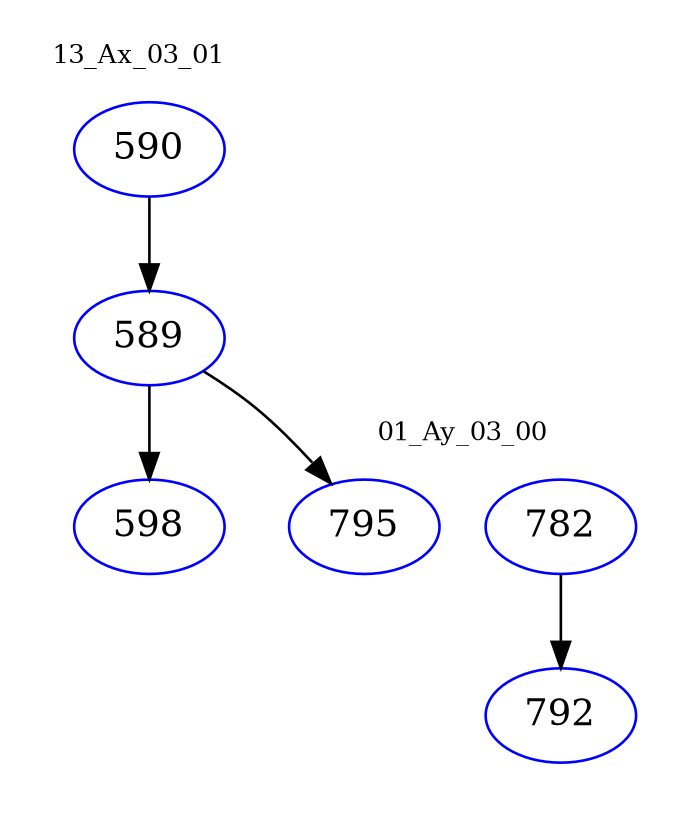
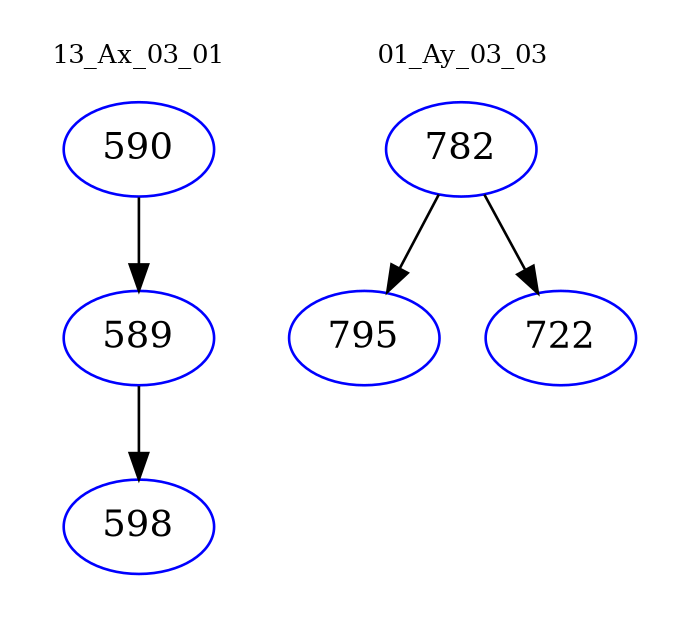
(463, 434) -> (463, 56)
(285, 435) -> (419, 231)
(561, 715) -> (561, 338)
